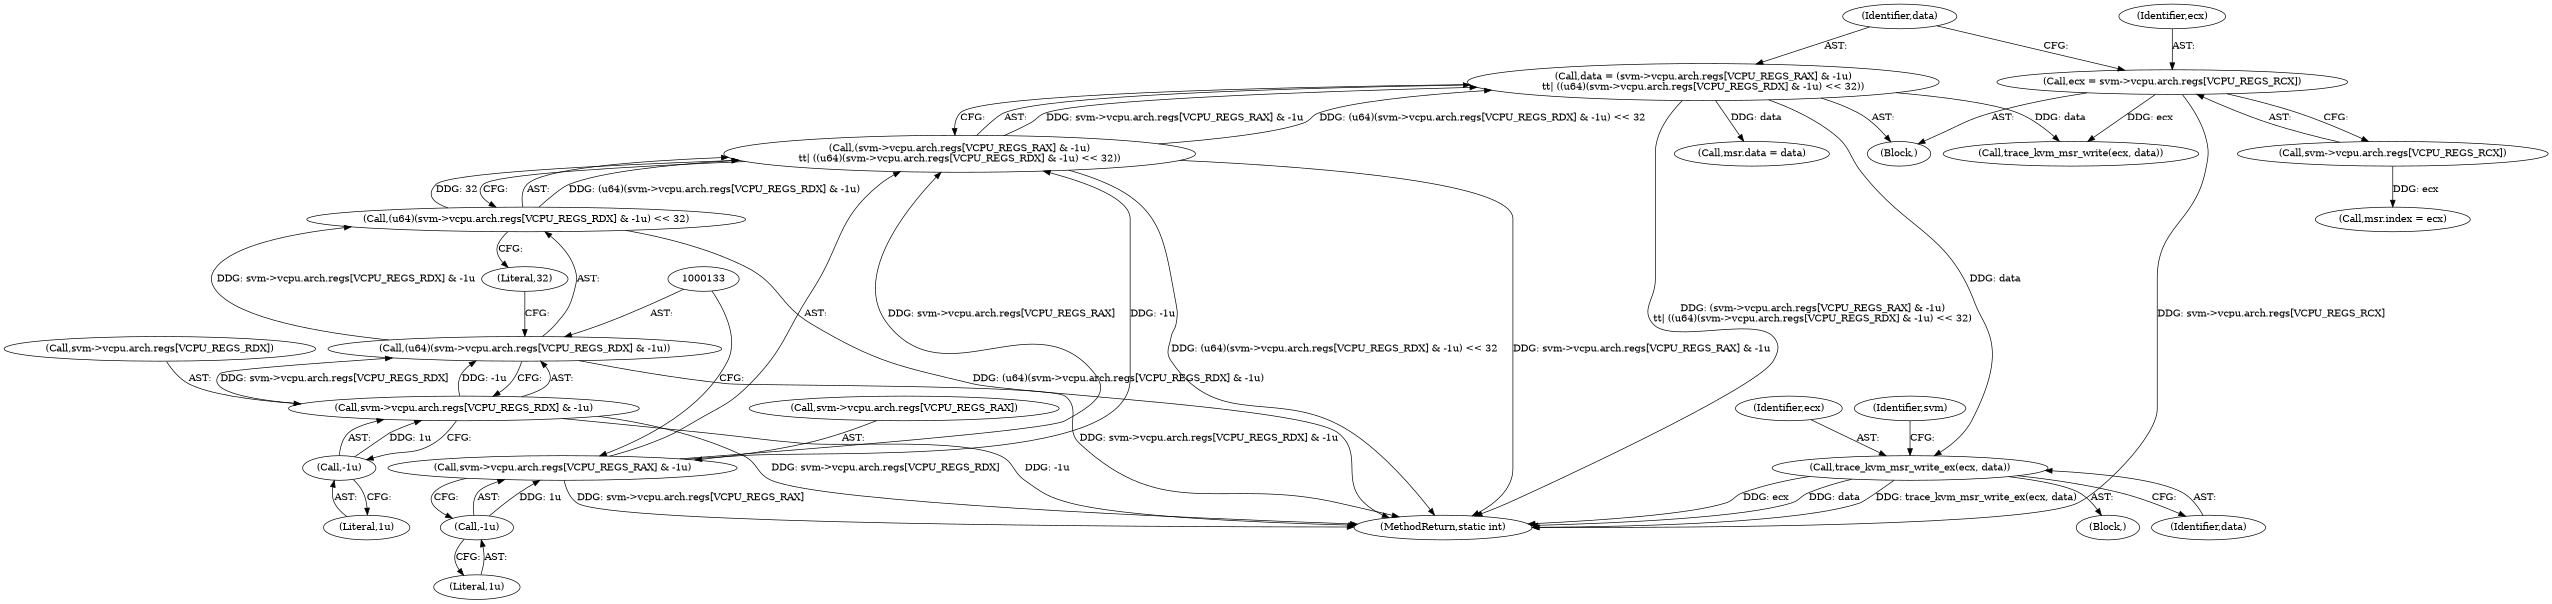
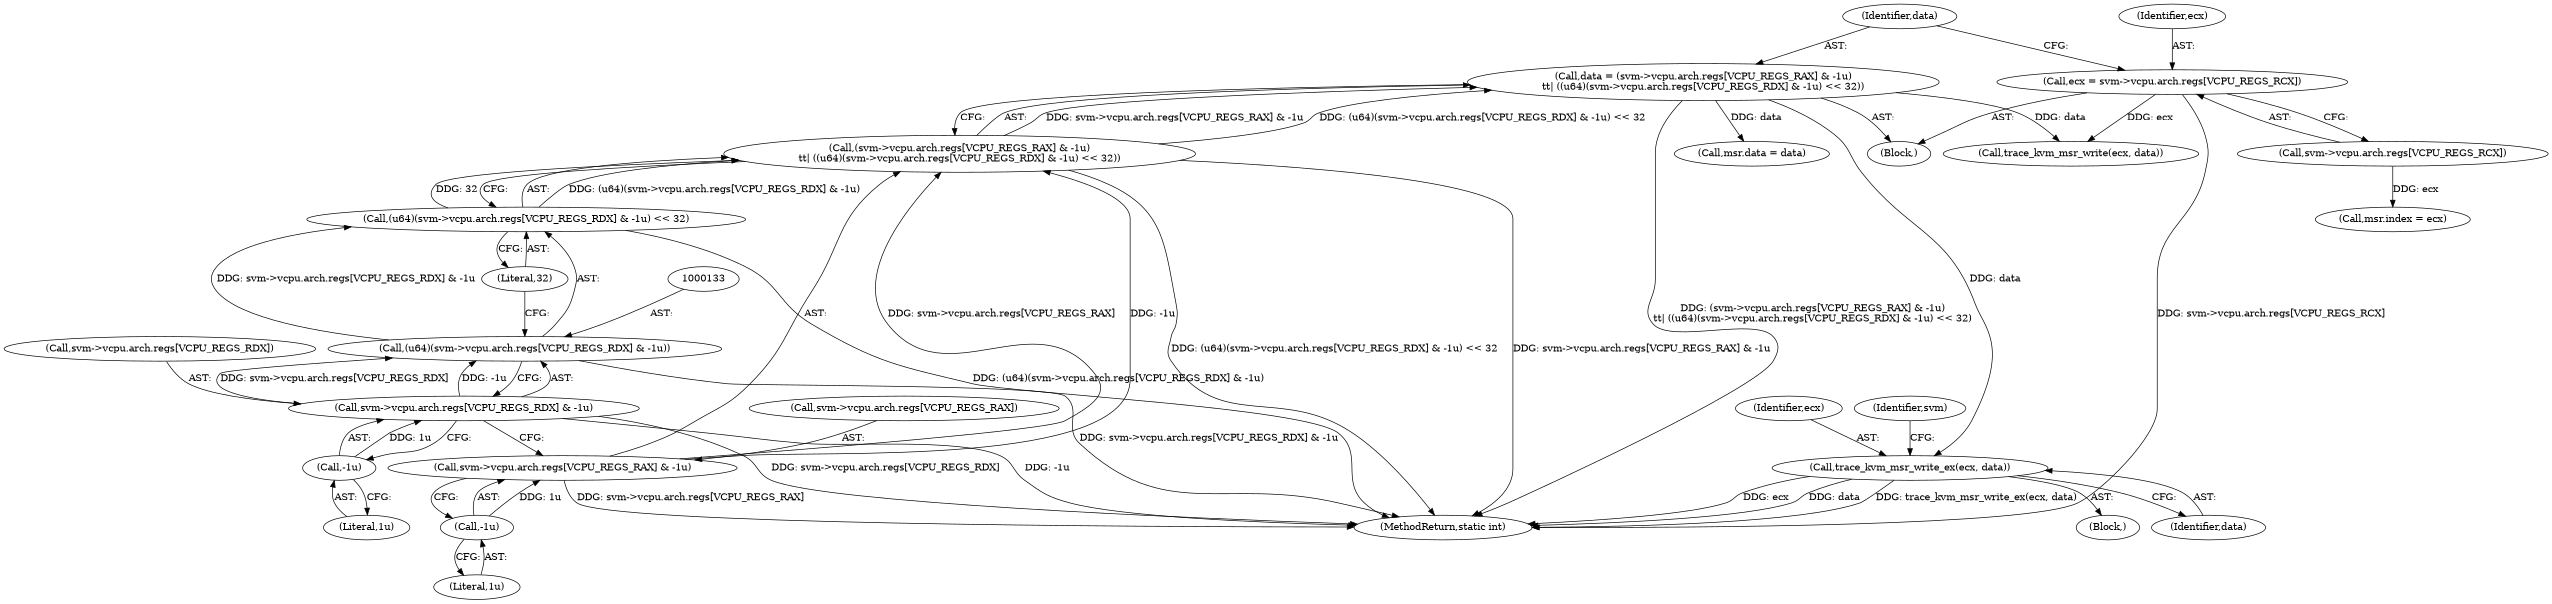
none -> (526, 253)
(704, 394) -> (510, 436)
